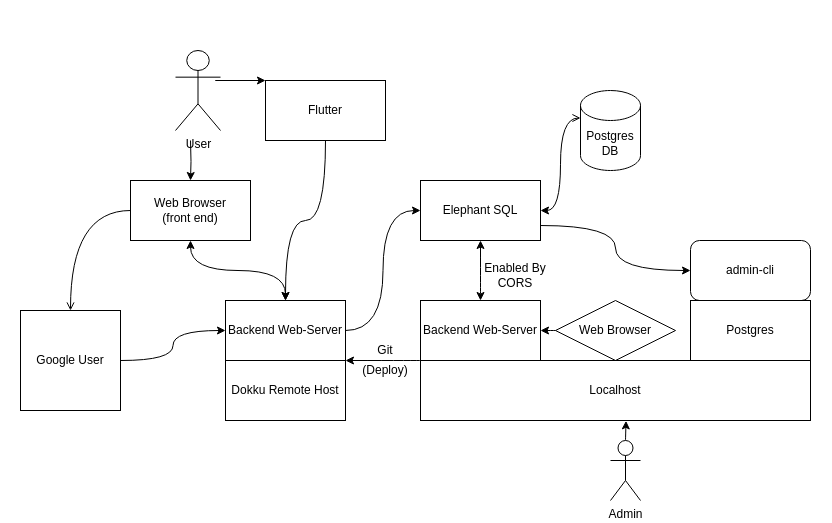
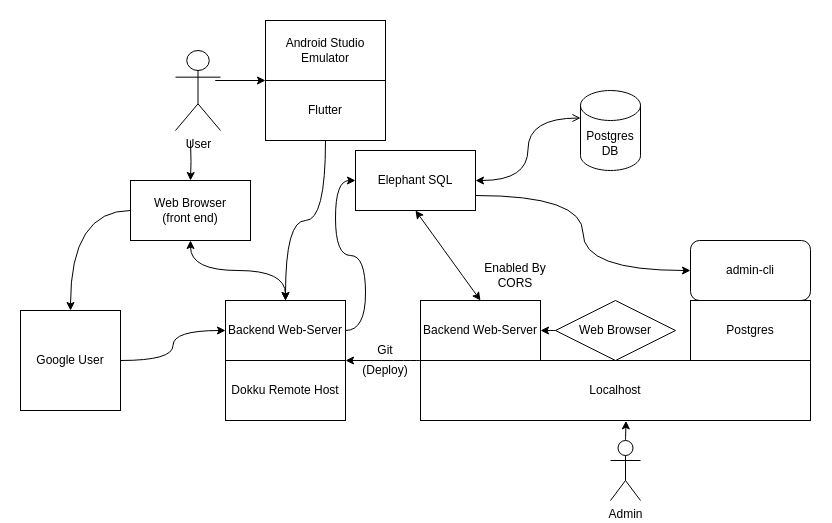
none -> (326, 51)
(481, 211) -> (416, 181)
(71, 303) -> (71, 302)
